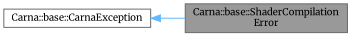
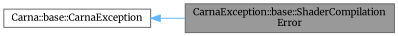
(266, 18) -> (290, 18)
